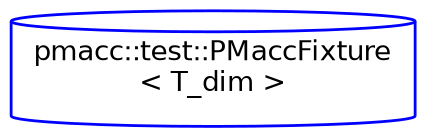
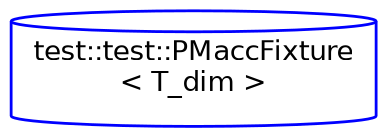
(213, 69) -> (194, 69)
